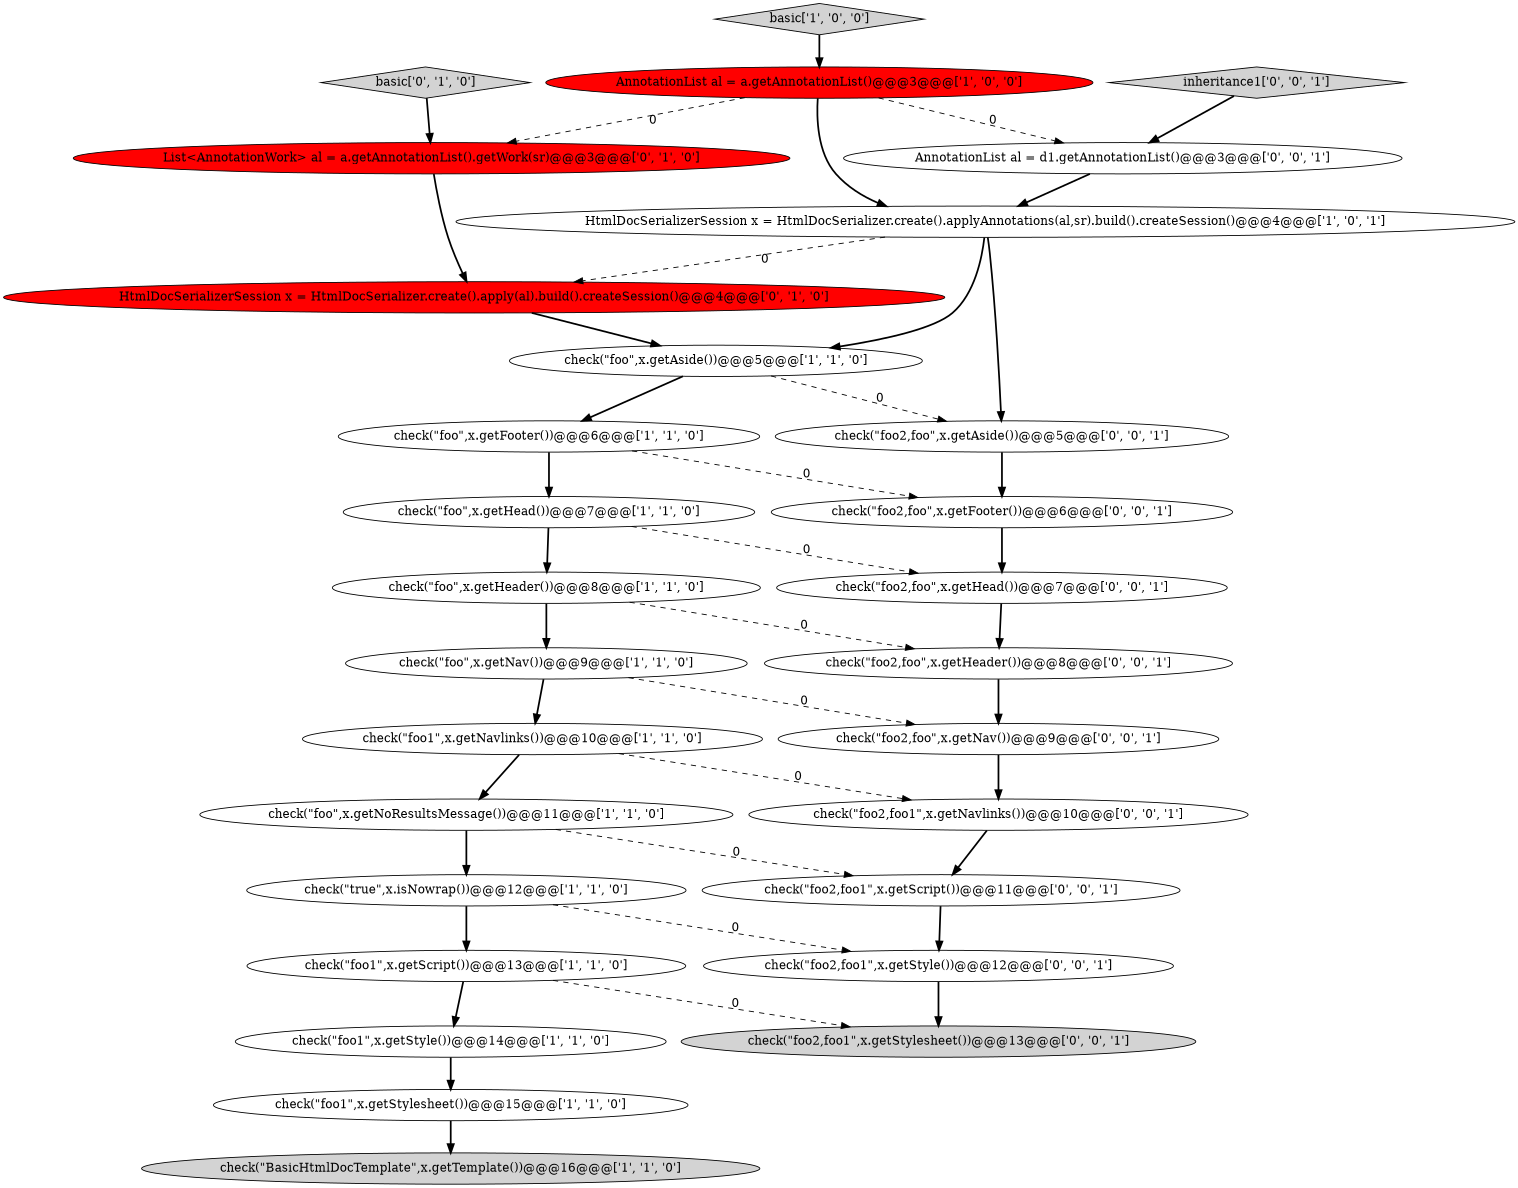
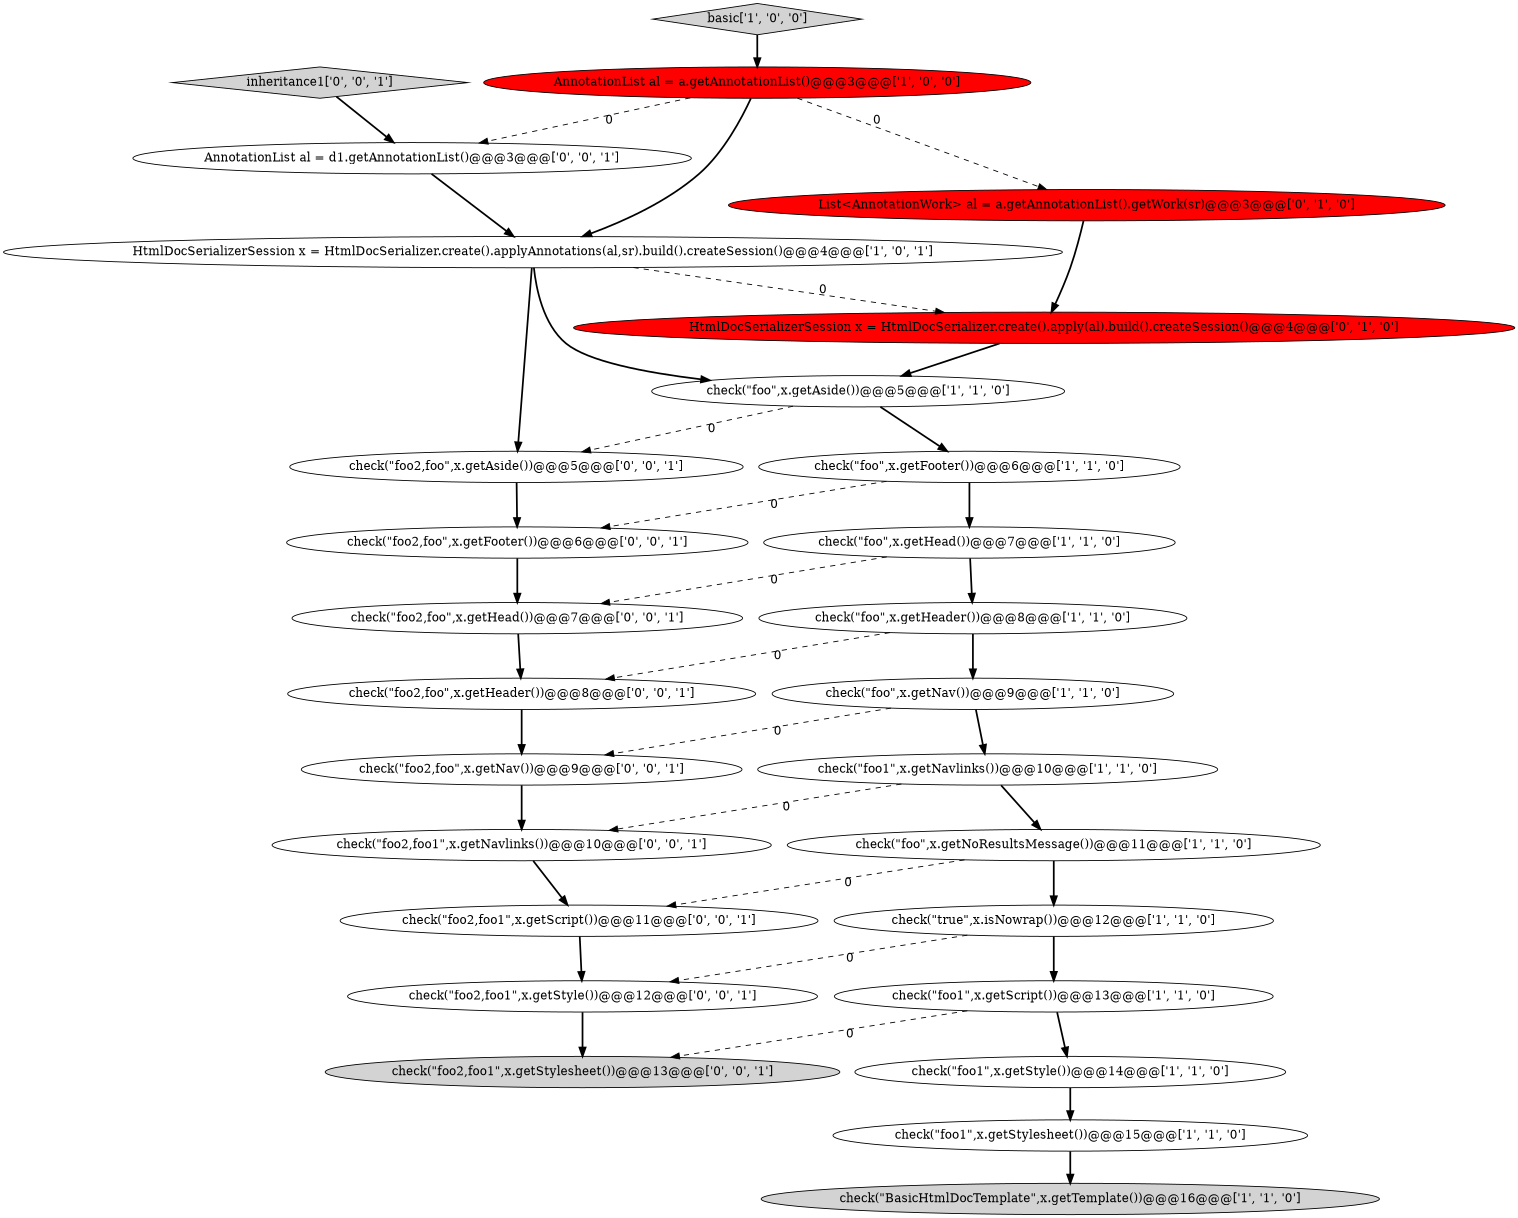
(426, 83) -> none
